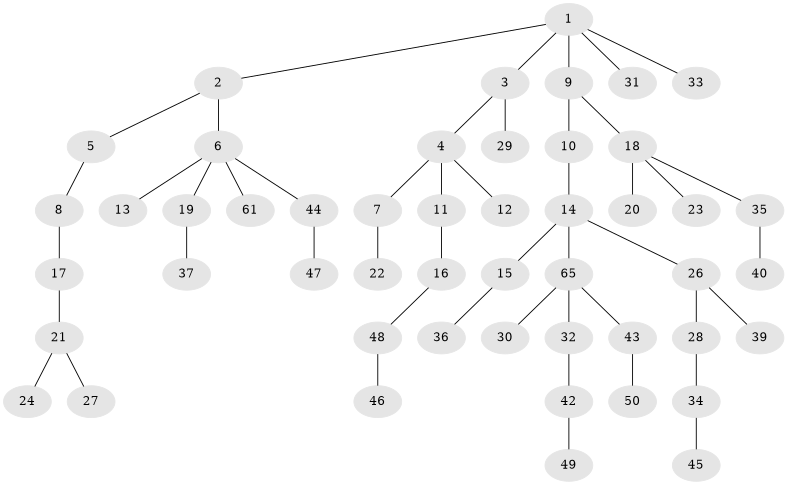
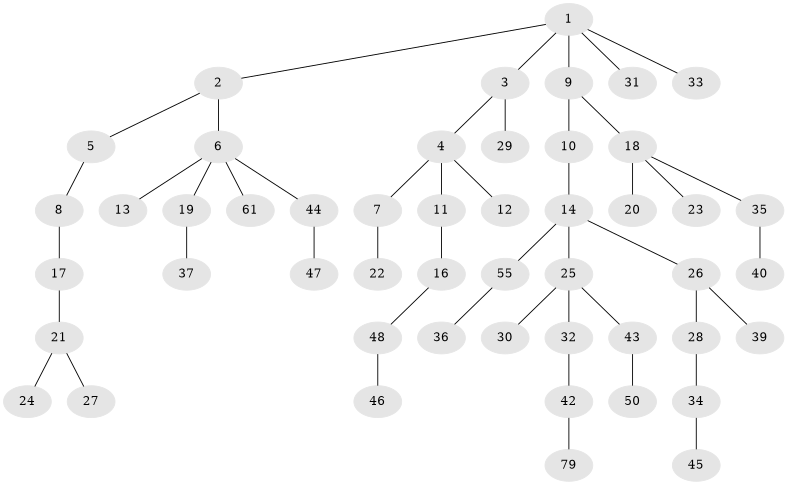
(505, 274) -> (505, 274)
(569, 274) -> (569, 274)
(569, 465) -> (569, 465)
